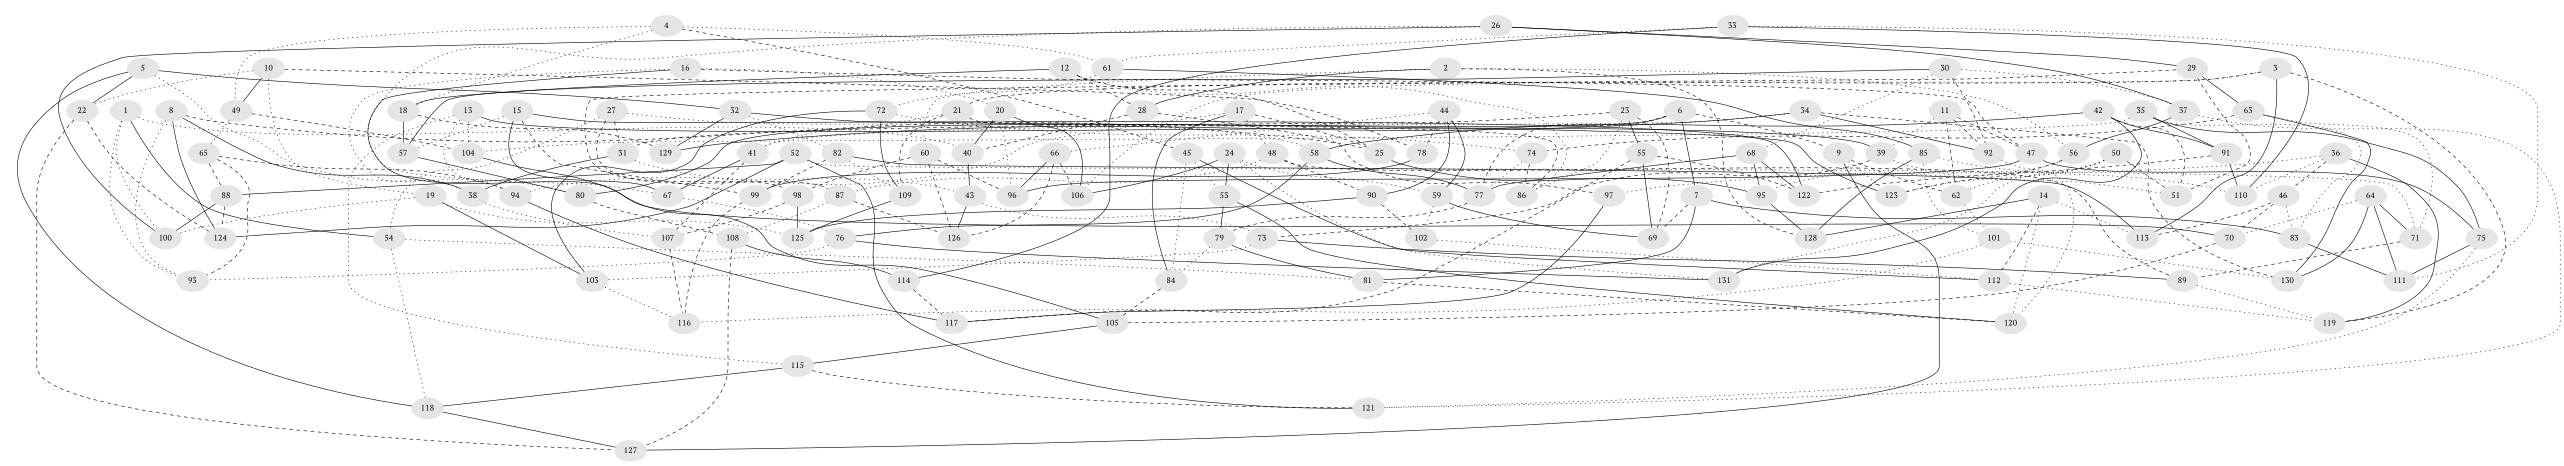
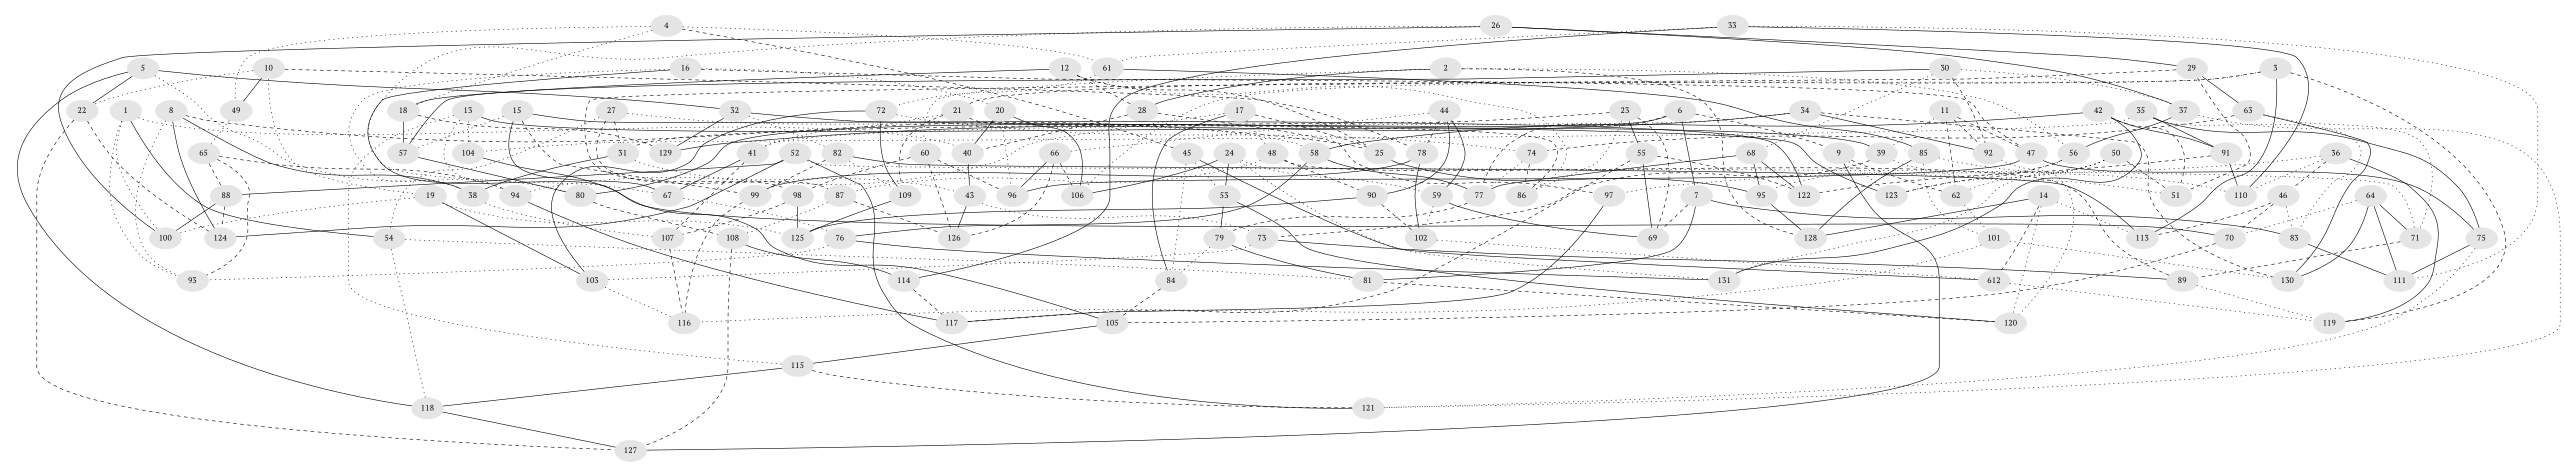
(353, 130) -> none
none -> (1415, 196)
(1994, 281) -> (1994, 281)
